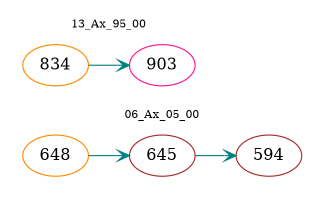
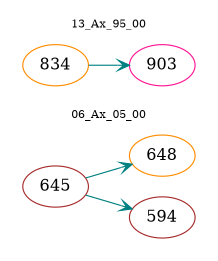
(103, 156) -> (103, 173)
